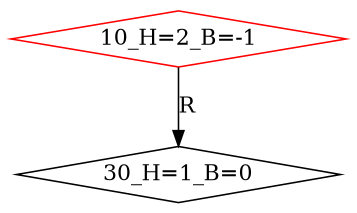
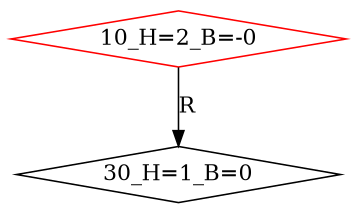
(178, 39) -> (178, 39)
